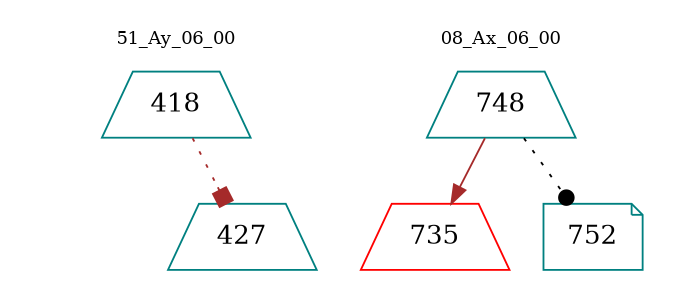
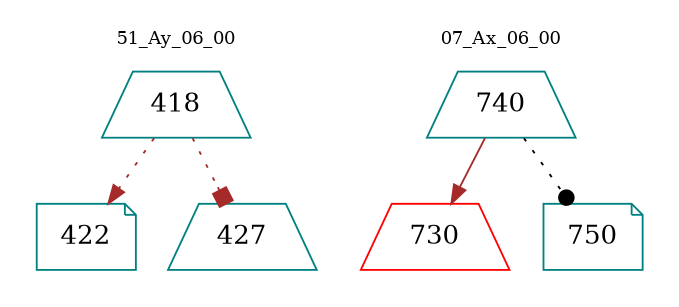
(501, 39) -> (501, 39)
(501, 105) -> (501, 105)
none -> (86, 237)
(435, 237) -> (435, 237)
(593, 237) -> (593, 237)
